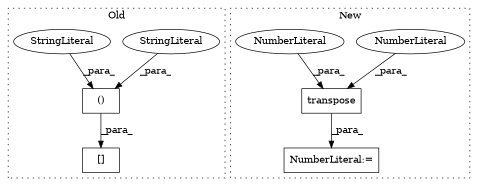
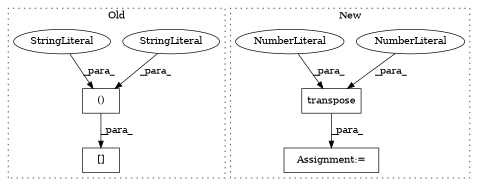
(331, 160) -> (331, 160)
